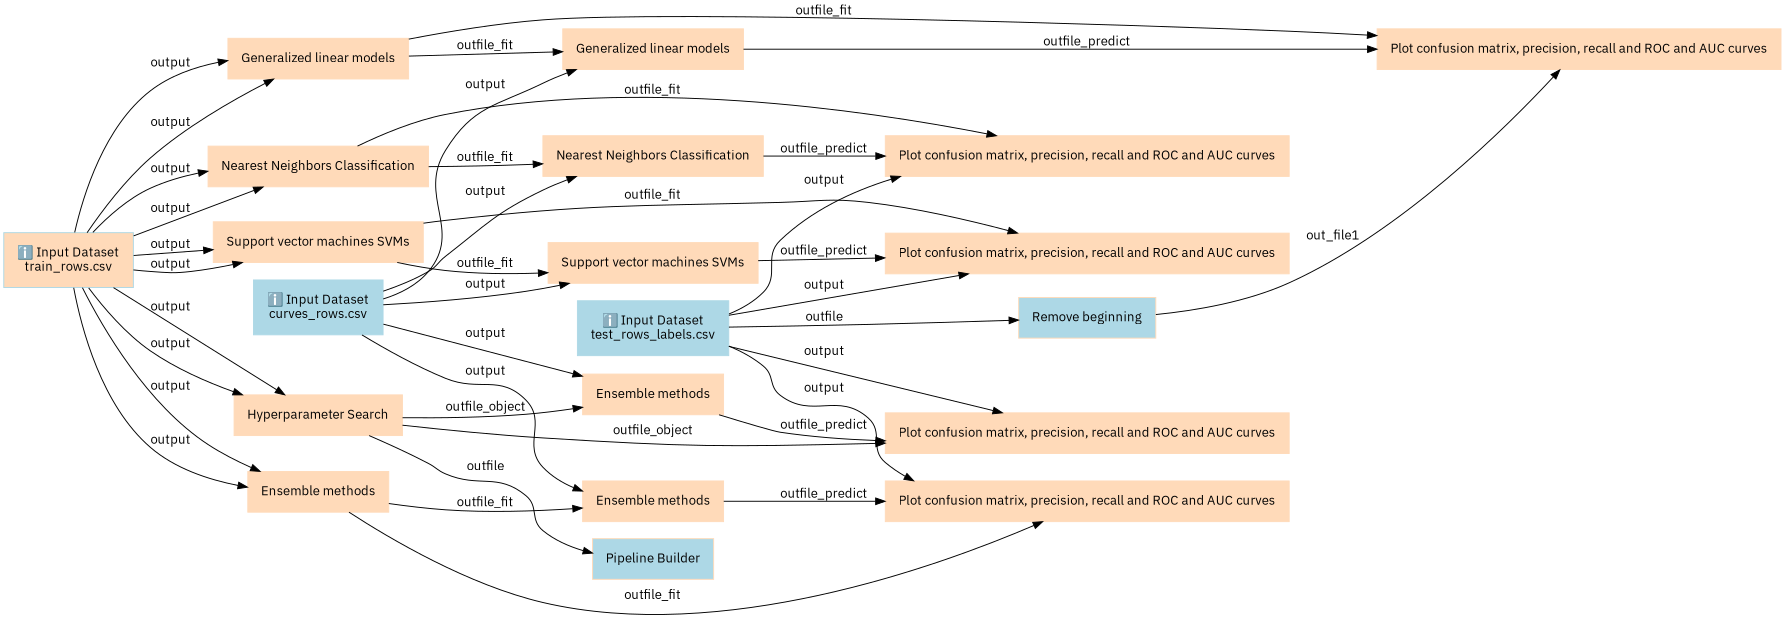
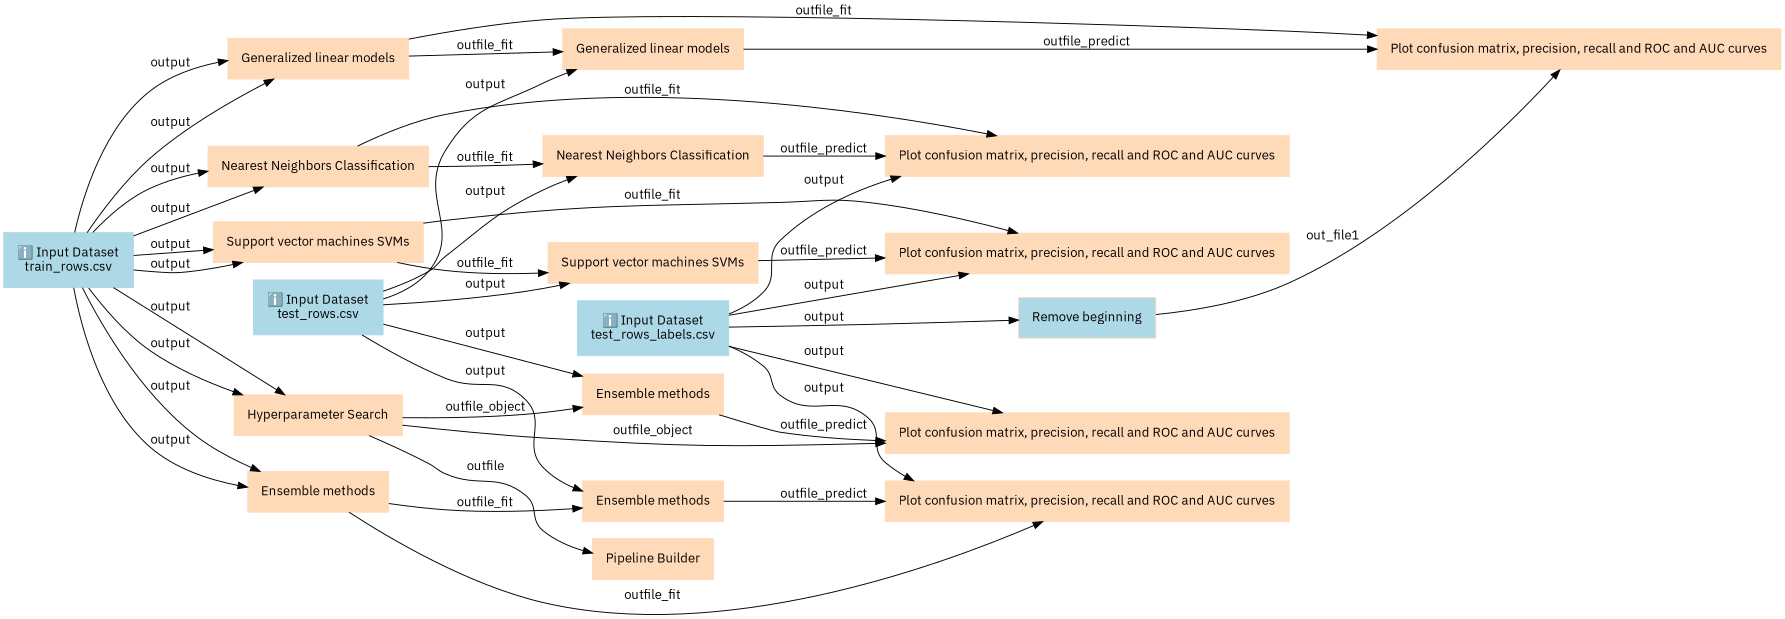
(69, 260) -> (69, 260)
(318, 307) -> (318, 307)
(824, 317) -> (824, 317)
(653, 559) -> (653, 559)
